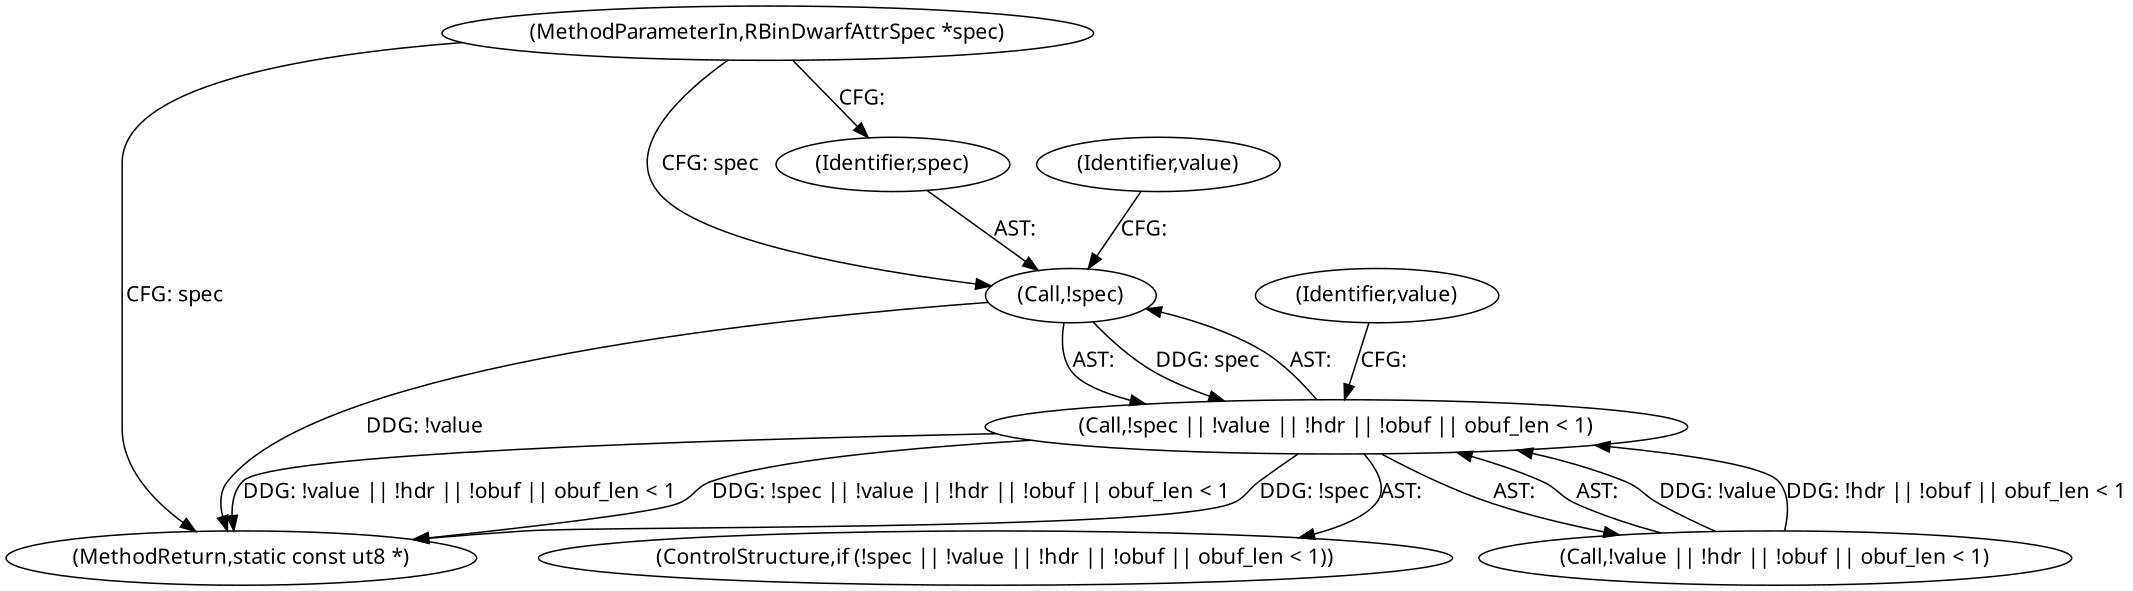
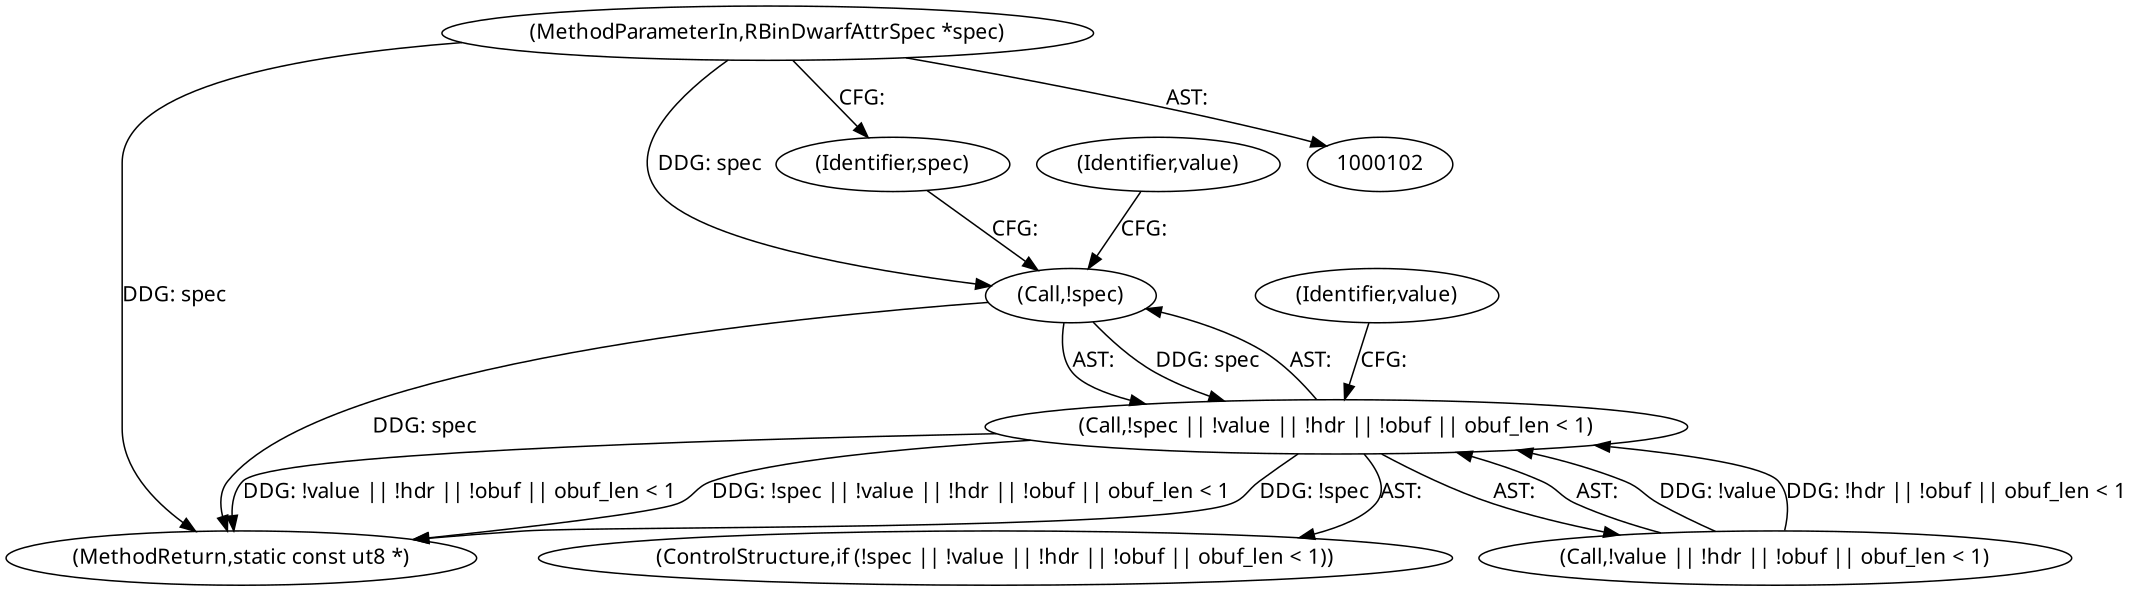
(710, 164) -> (710, 164)
none -> (1380, 164)
(1018, 230) -> (1018, 230)
(175, 296) -> (175, 296)
(425, 427) -> (425, 427)
